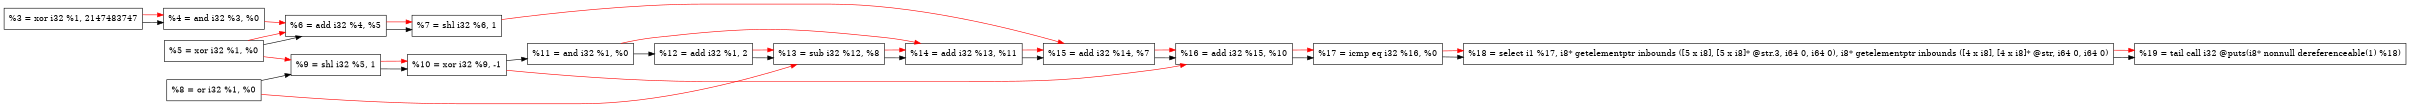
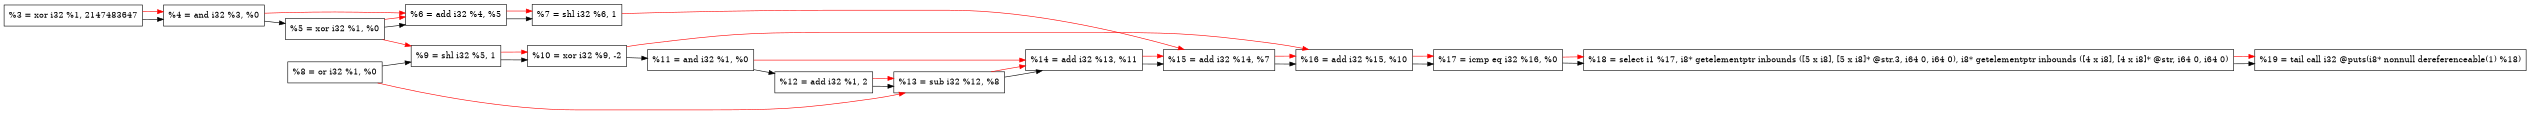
(73, 19) -> (73, 16)
none -> (272, 22)
(457, 65) -> (577, 56)
